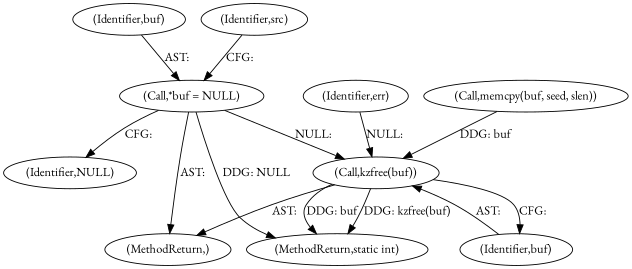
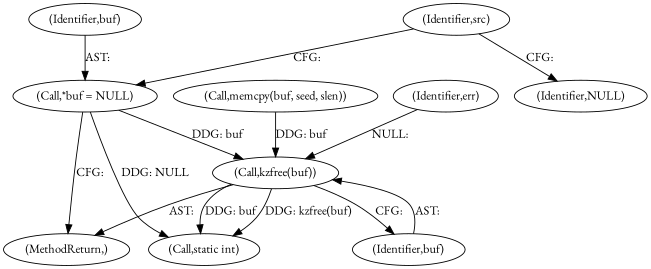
(124, 128) -> (514, 55)
(315, 134) -> (217, 134)
(194, 173) -> (92, 173)
(337, 250) -> (204, 250)
